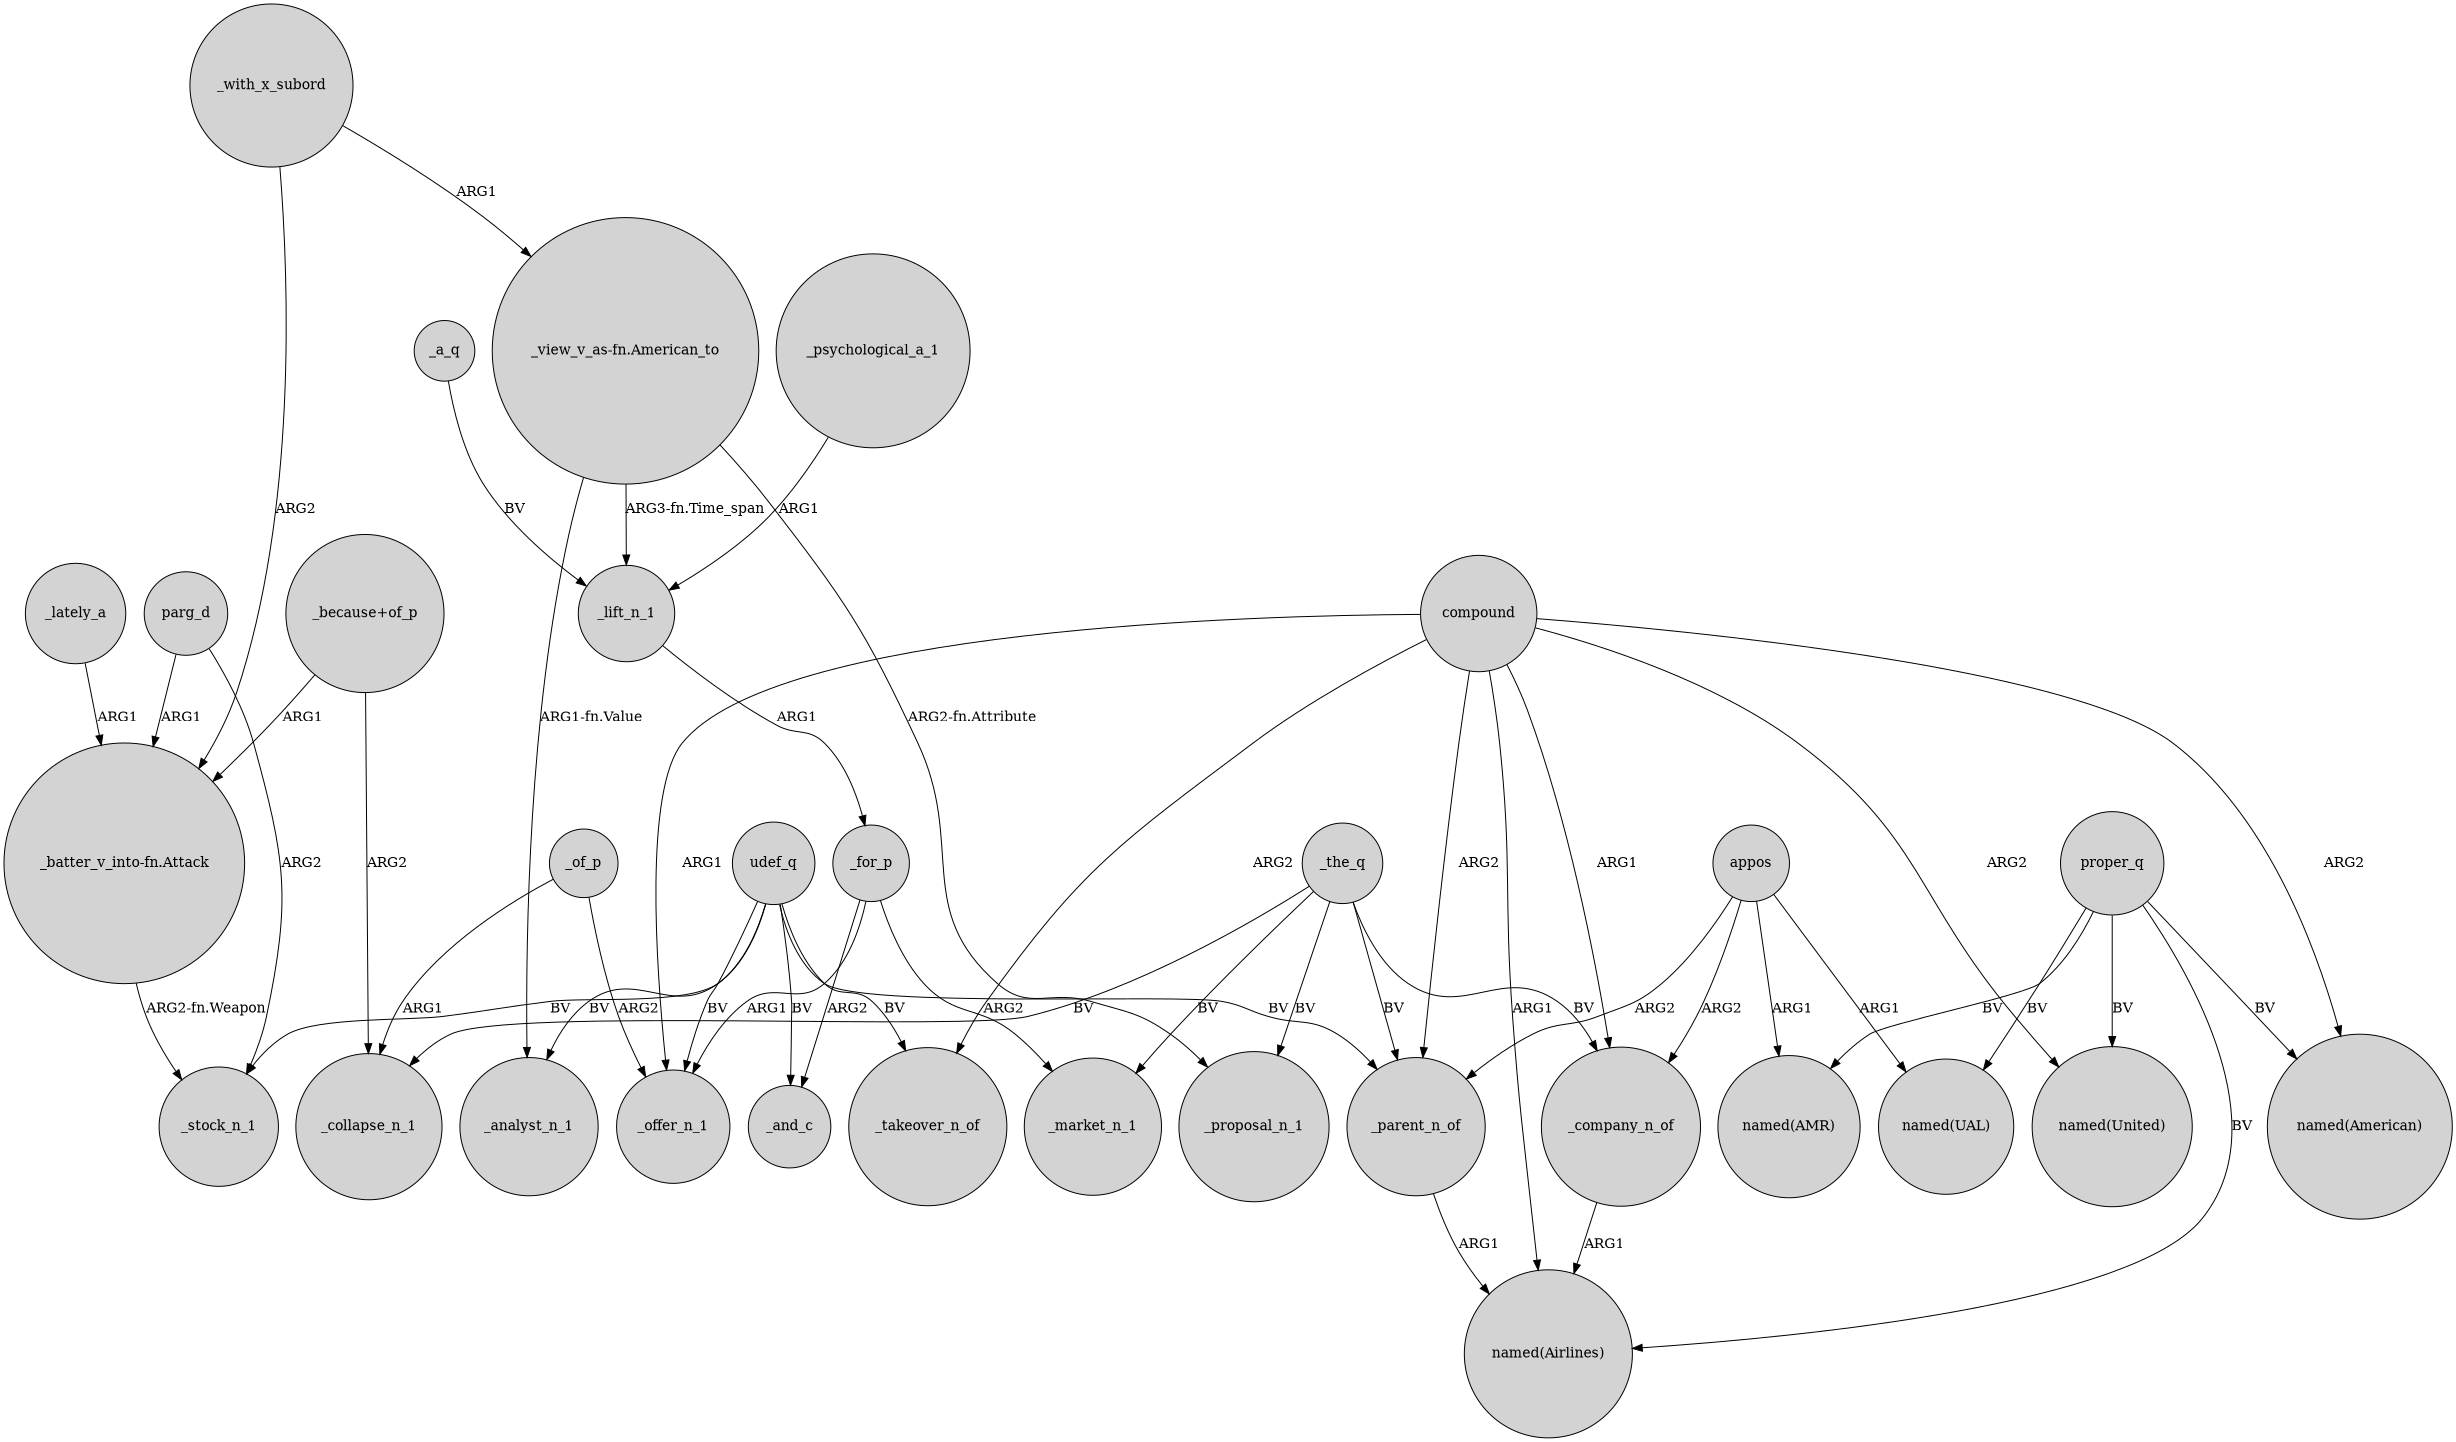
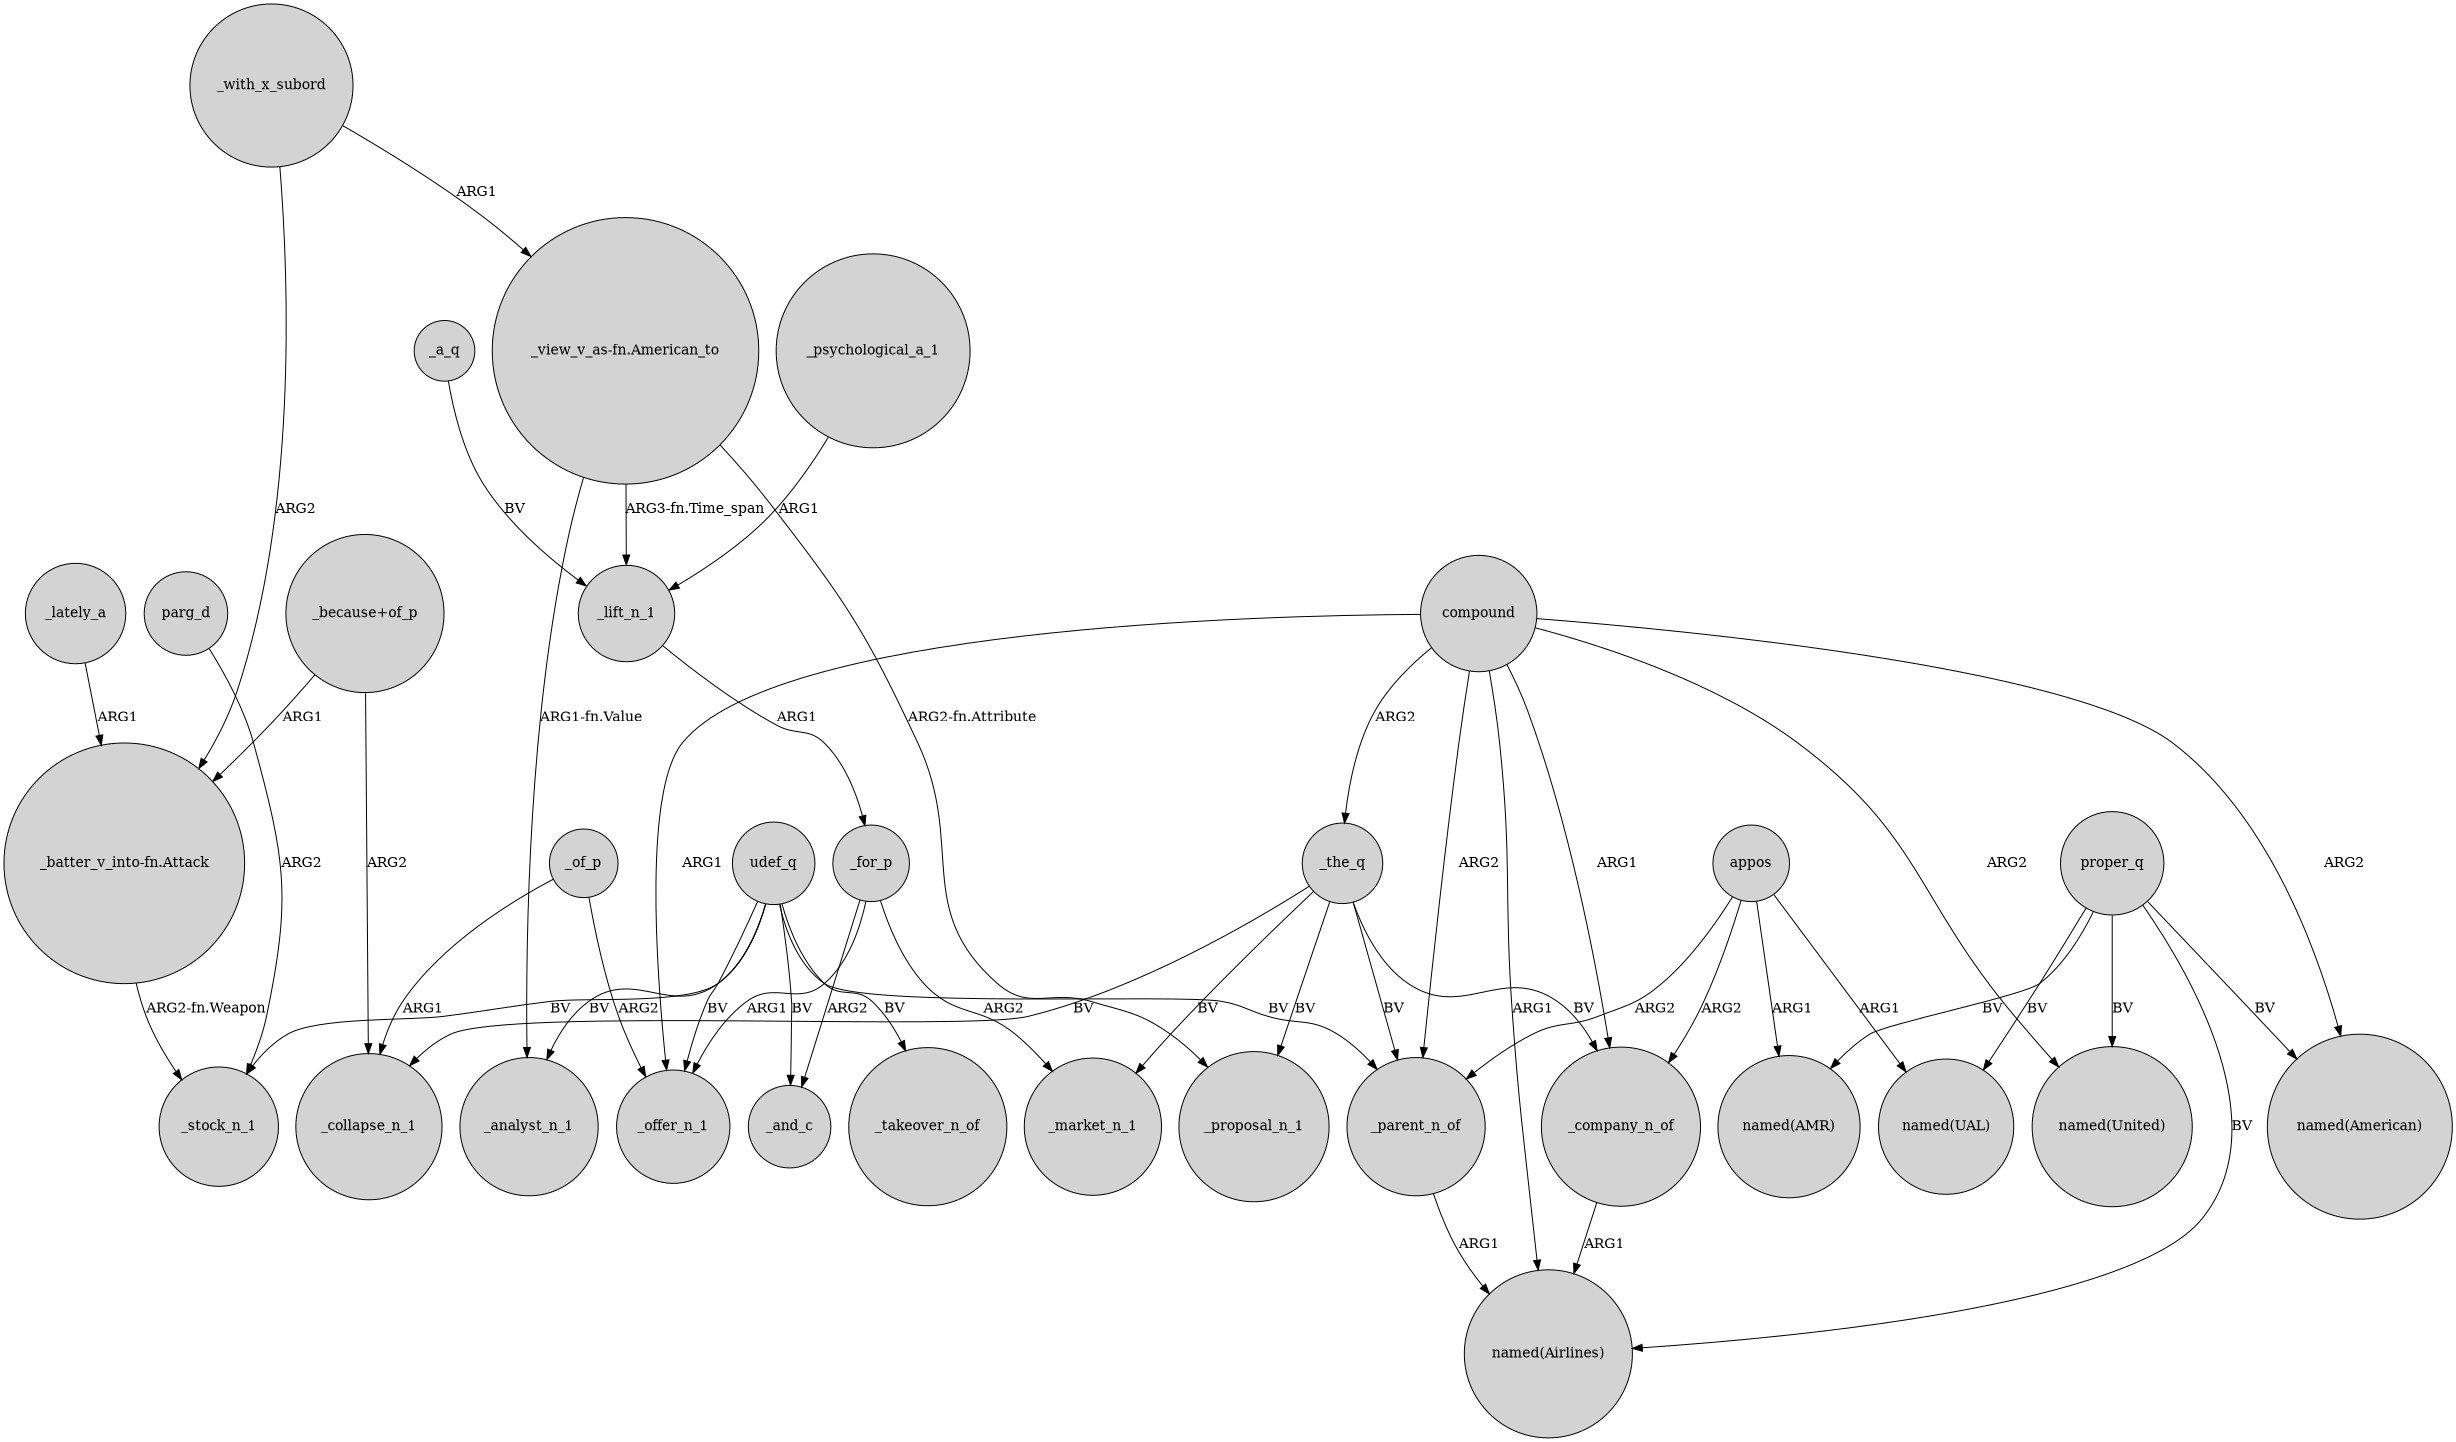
(166, 696) -> none
(1165, 810) -> (1370, 720)
